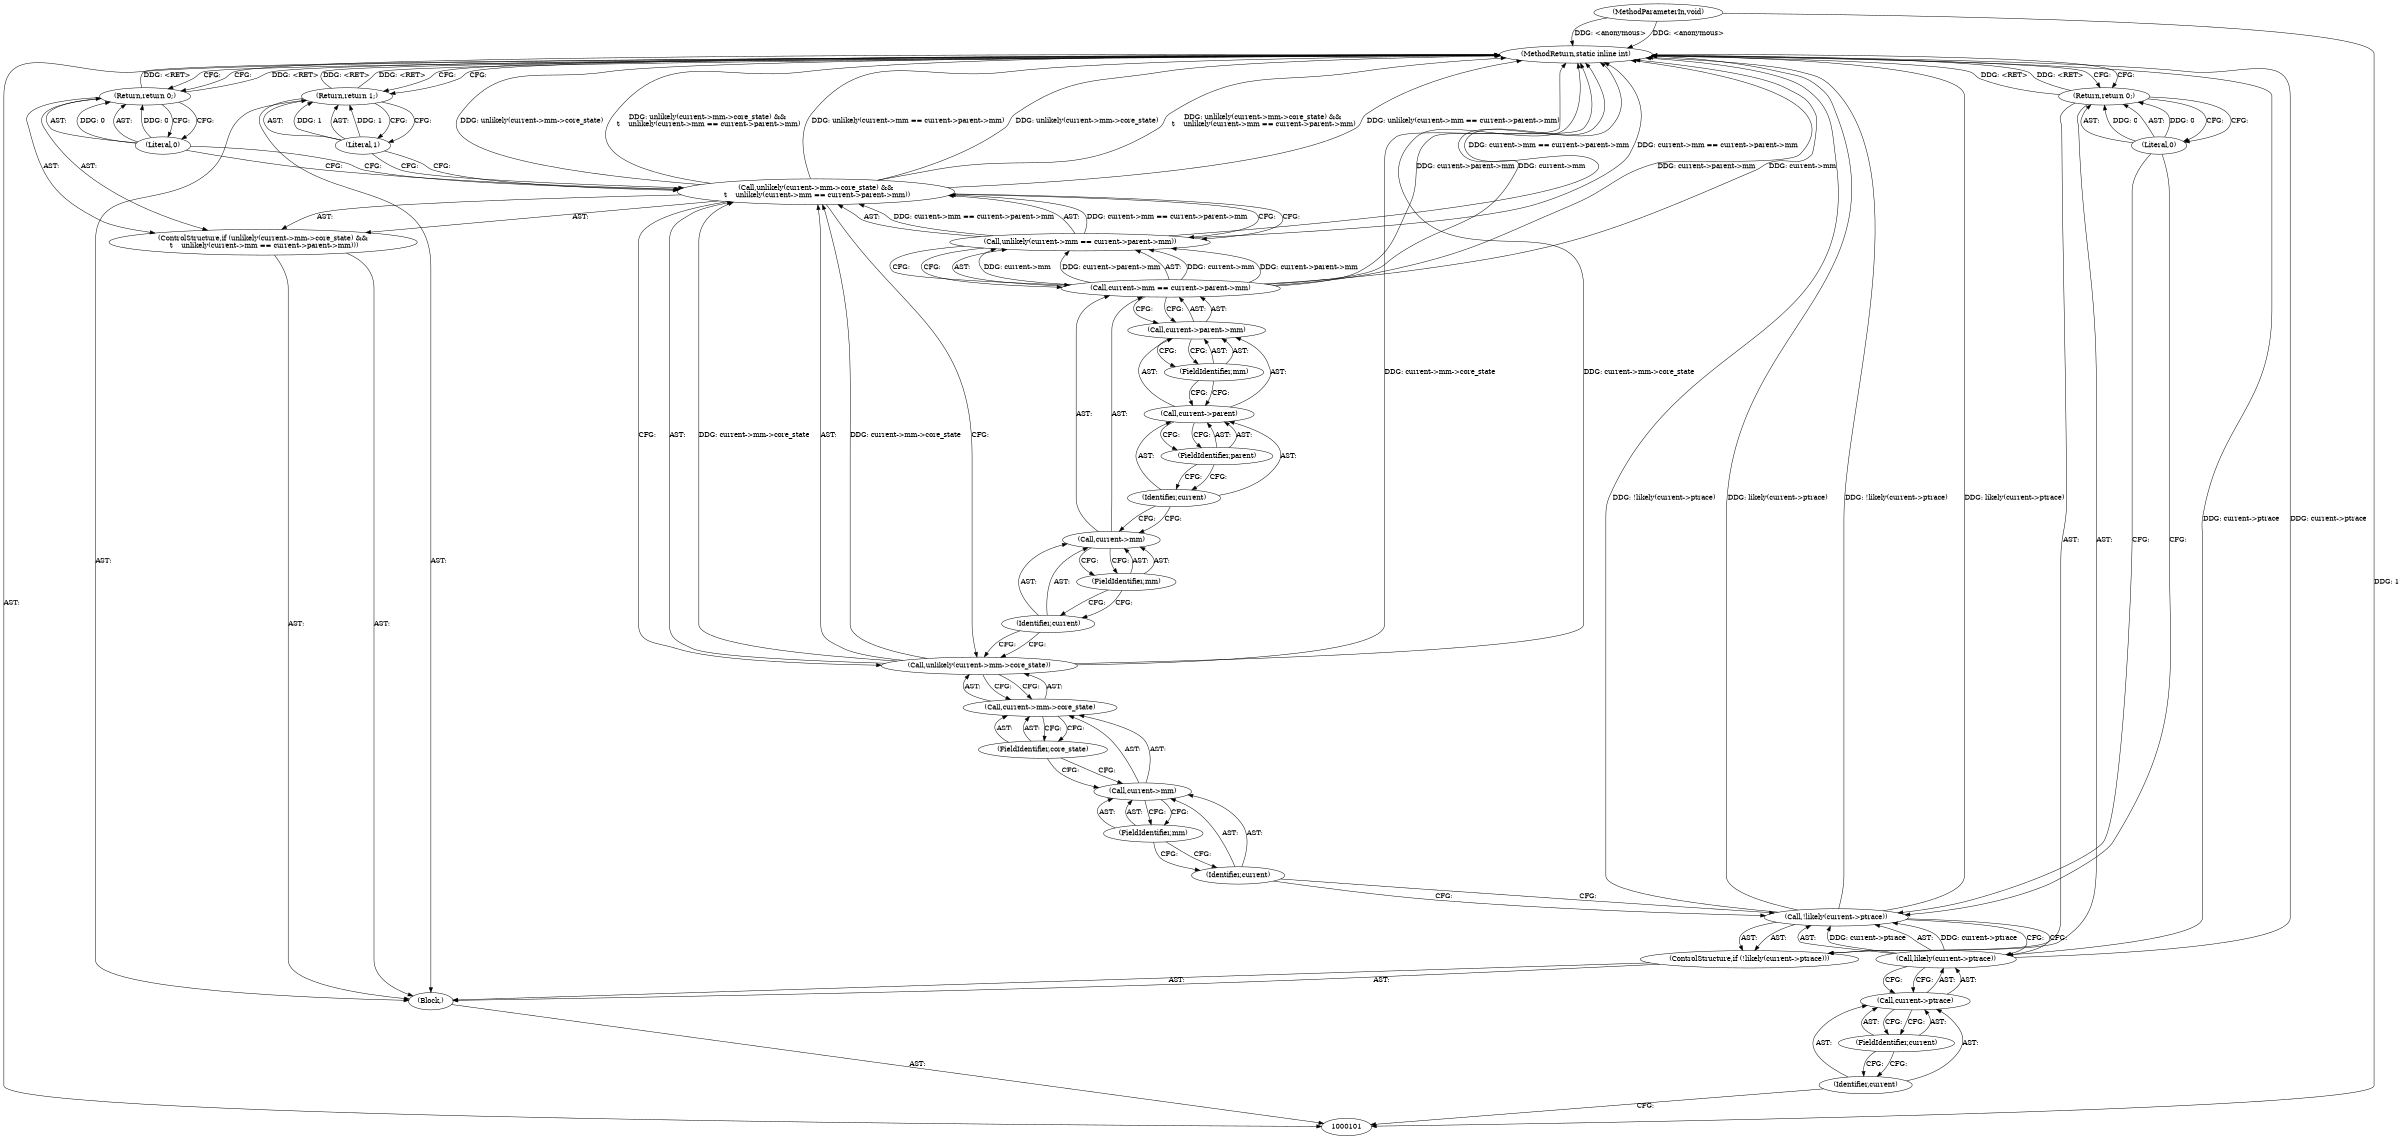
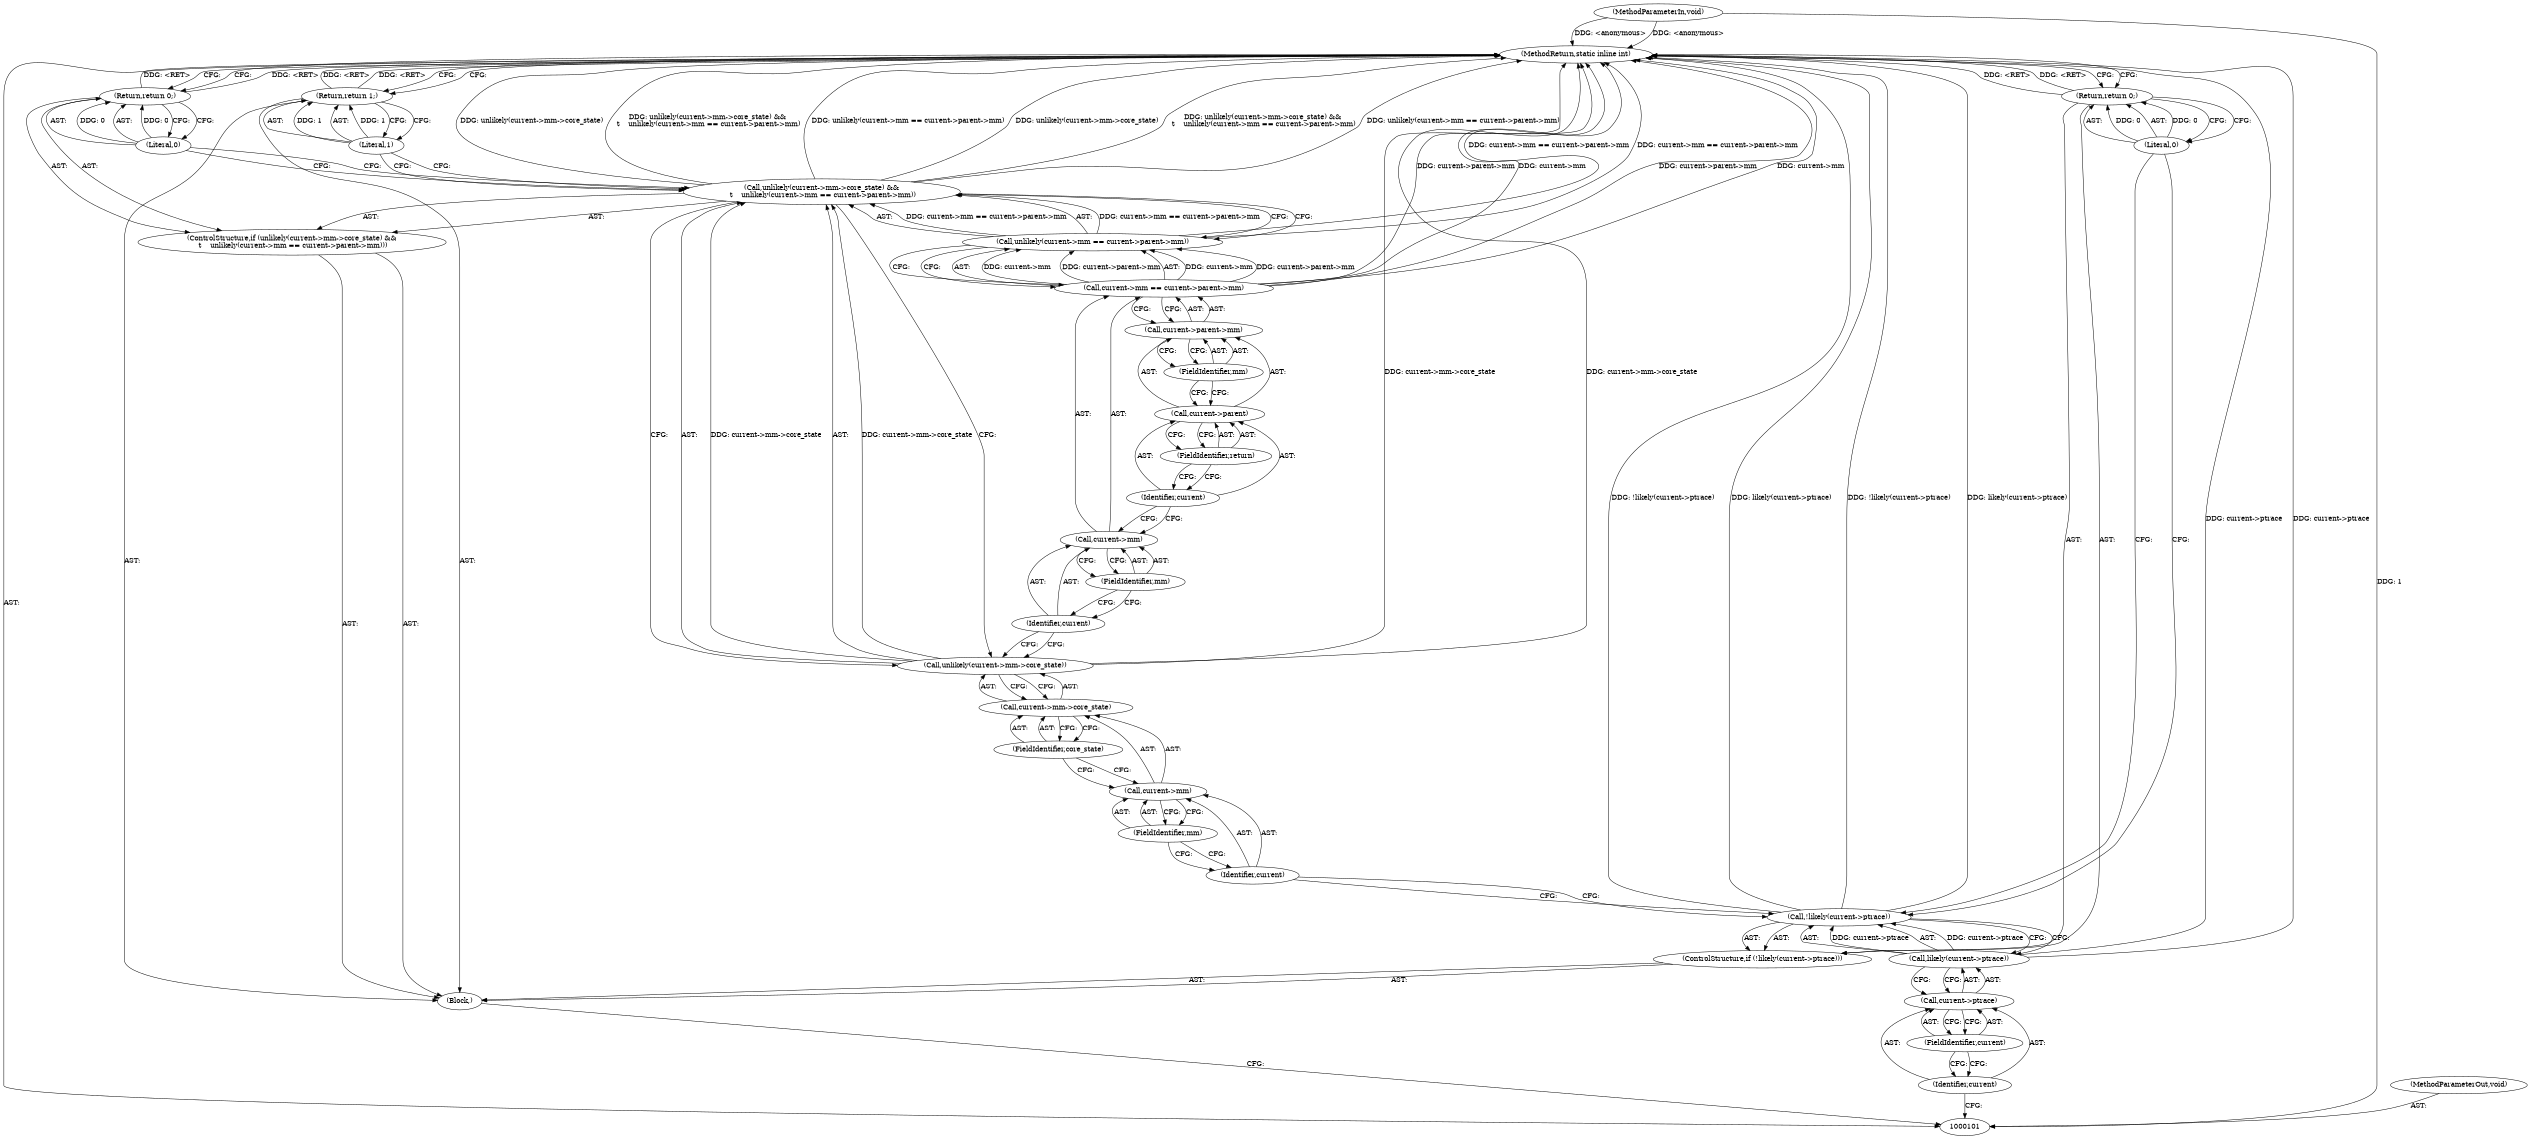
(1217, 456) -> (1216, 456)
(919, 1064) -> (1257, 1064)
none -> (2459, 1085)
